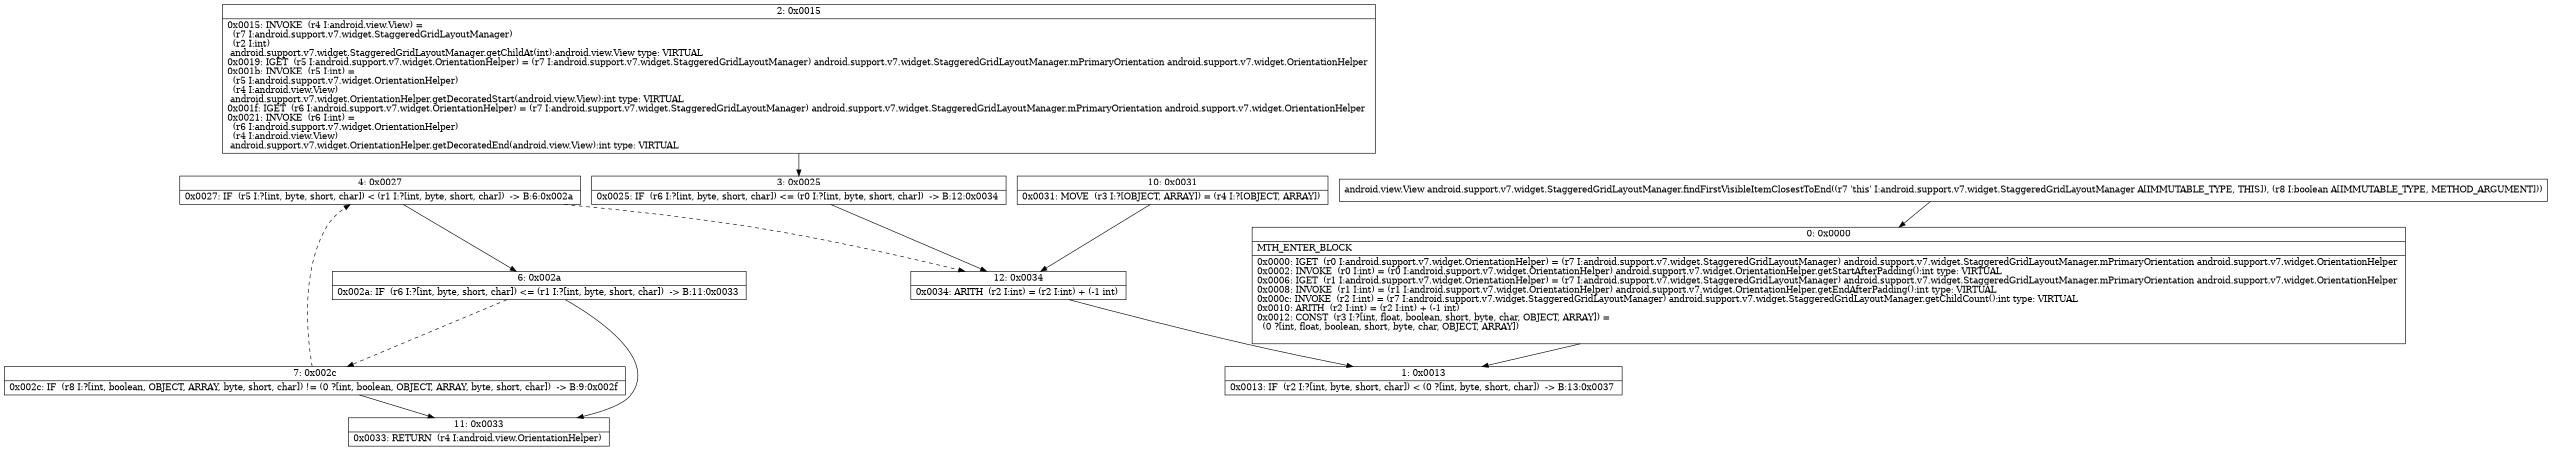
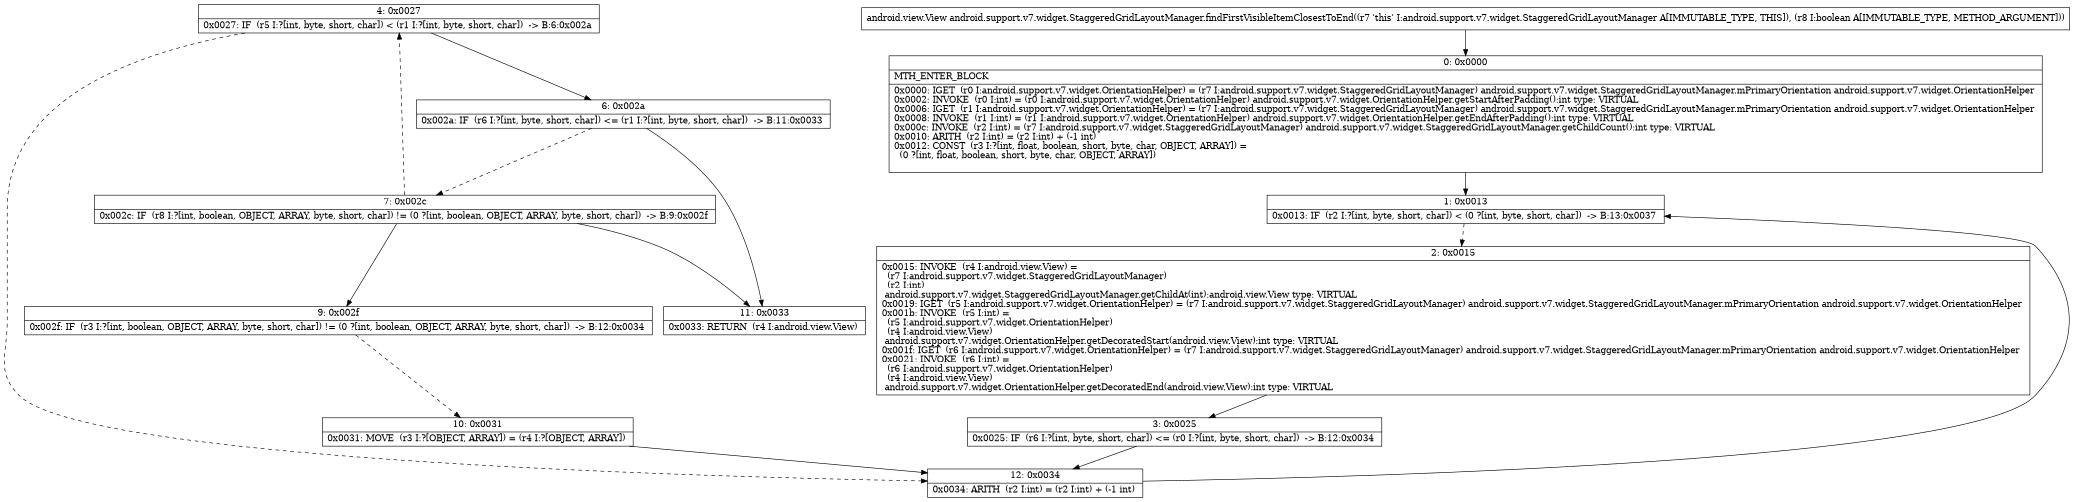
none -> (1463, 232)
none -> (338, 321)
(479, 439) -> (765, 327)
